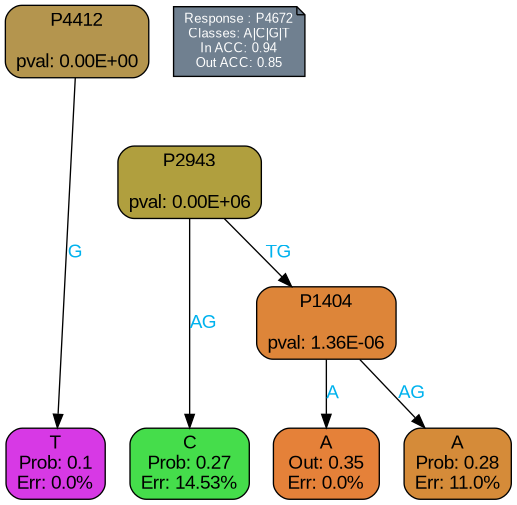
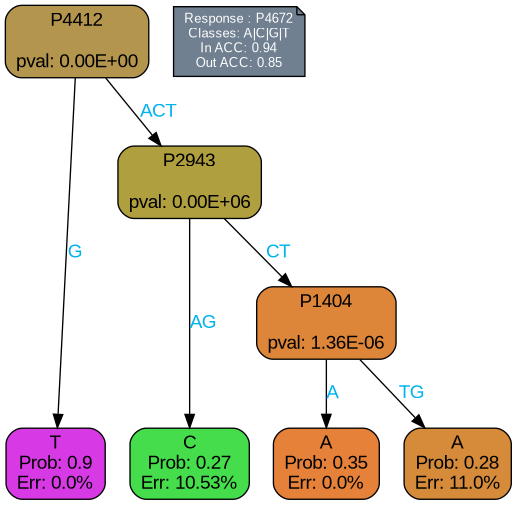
none -> (129, 107)
(279, 253) -> (279, 253)
(412, 393) -> (412, 393)
(56, 464) -> (56, 464)
(190, 464) -> (190, 464)
(326, 464) -> (326, 464)
